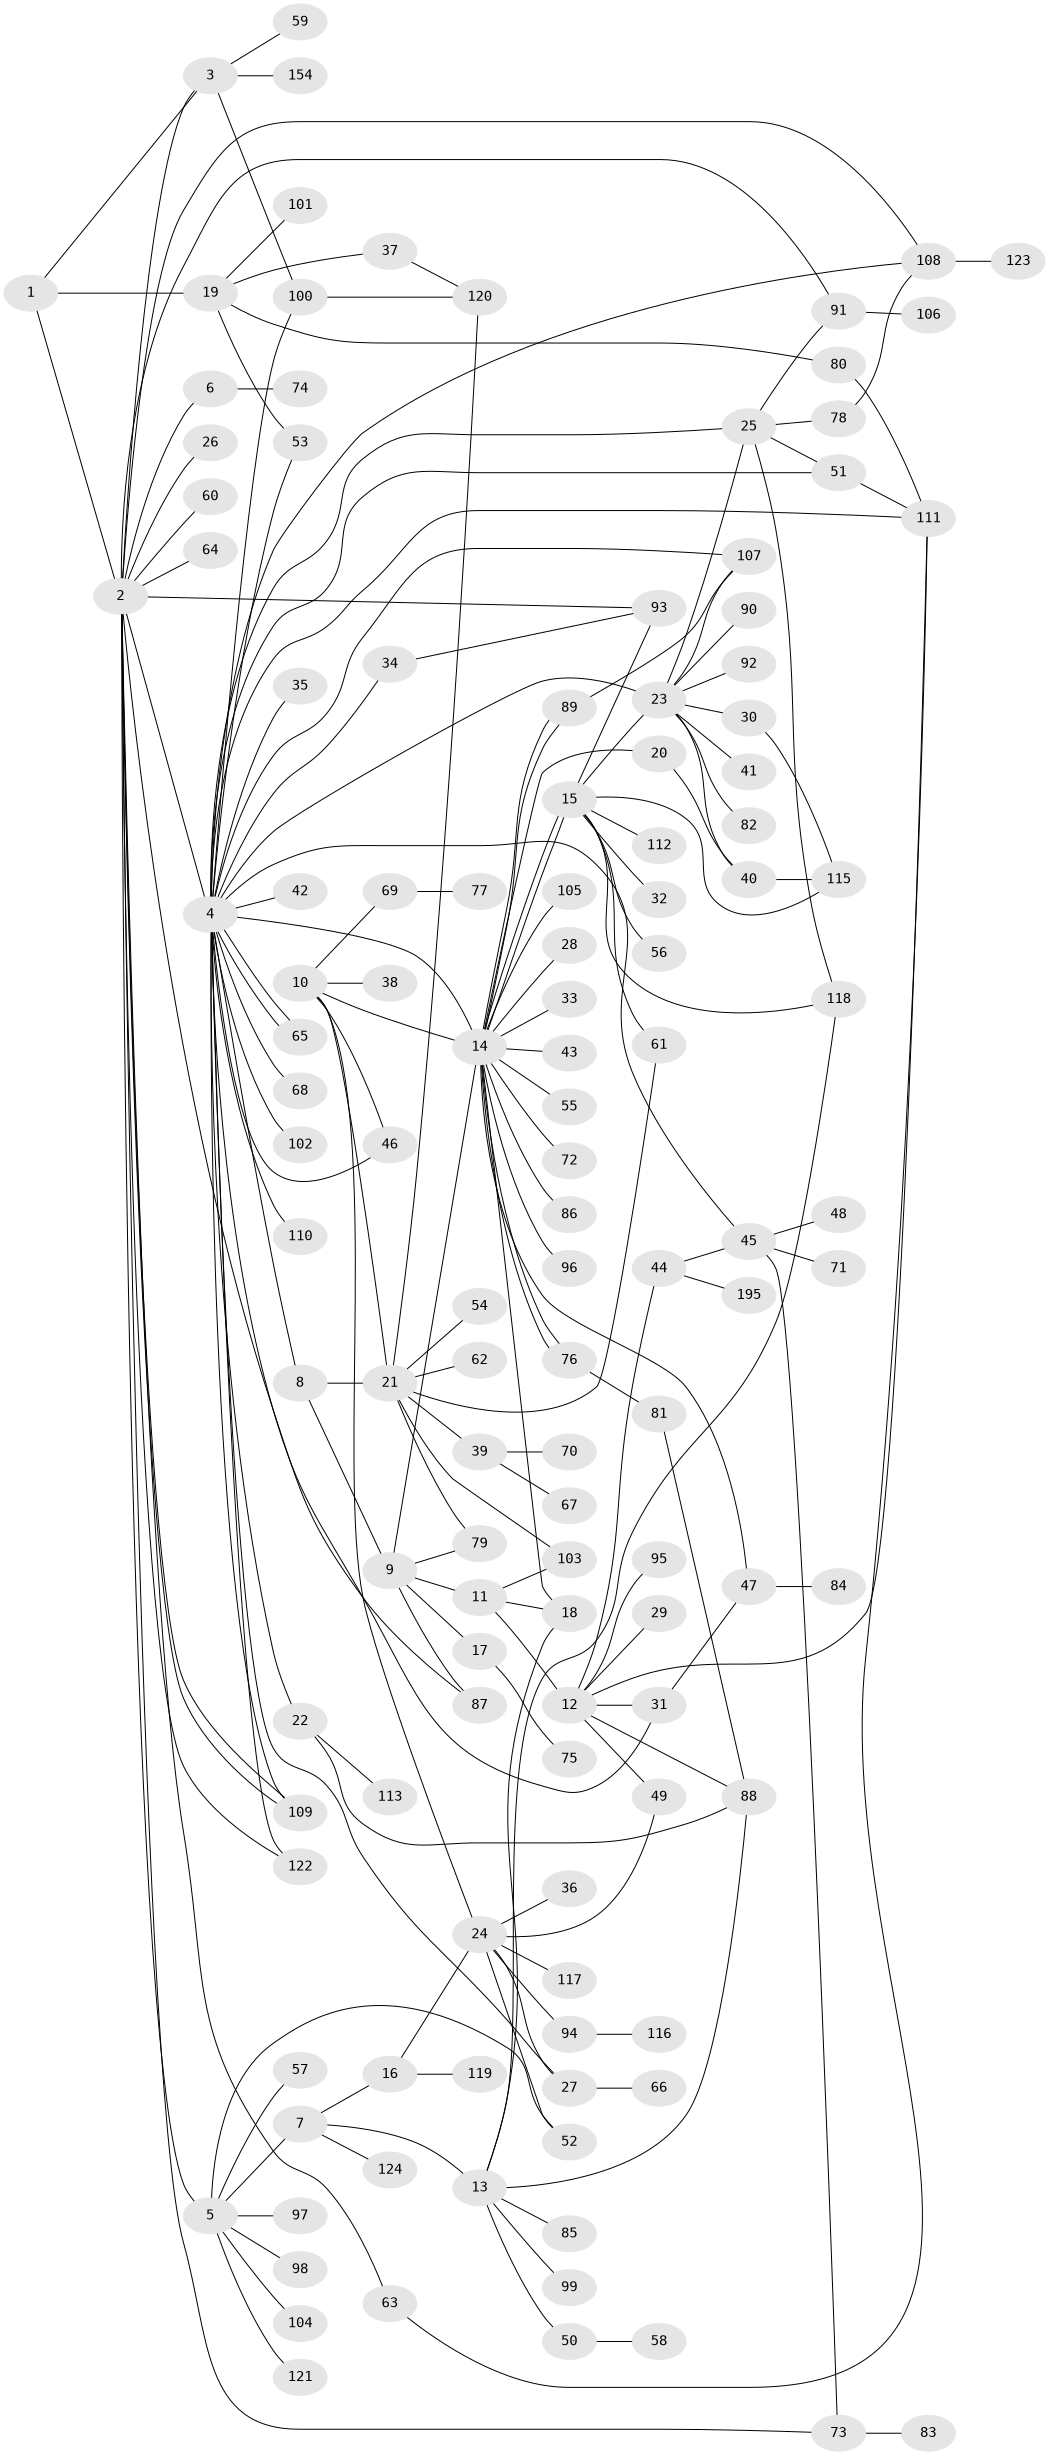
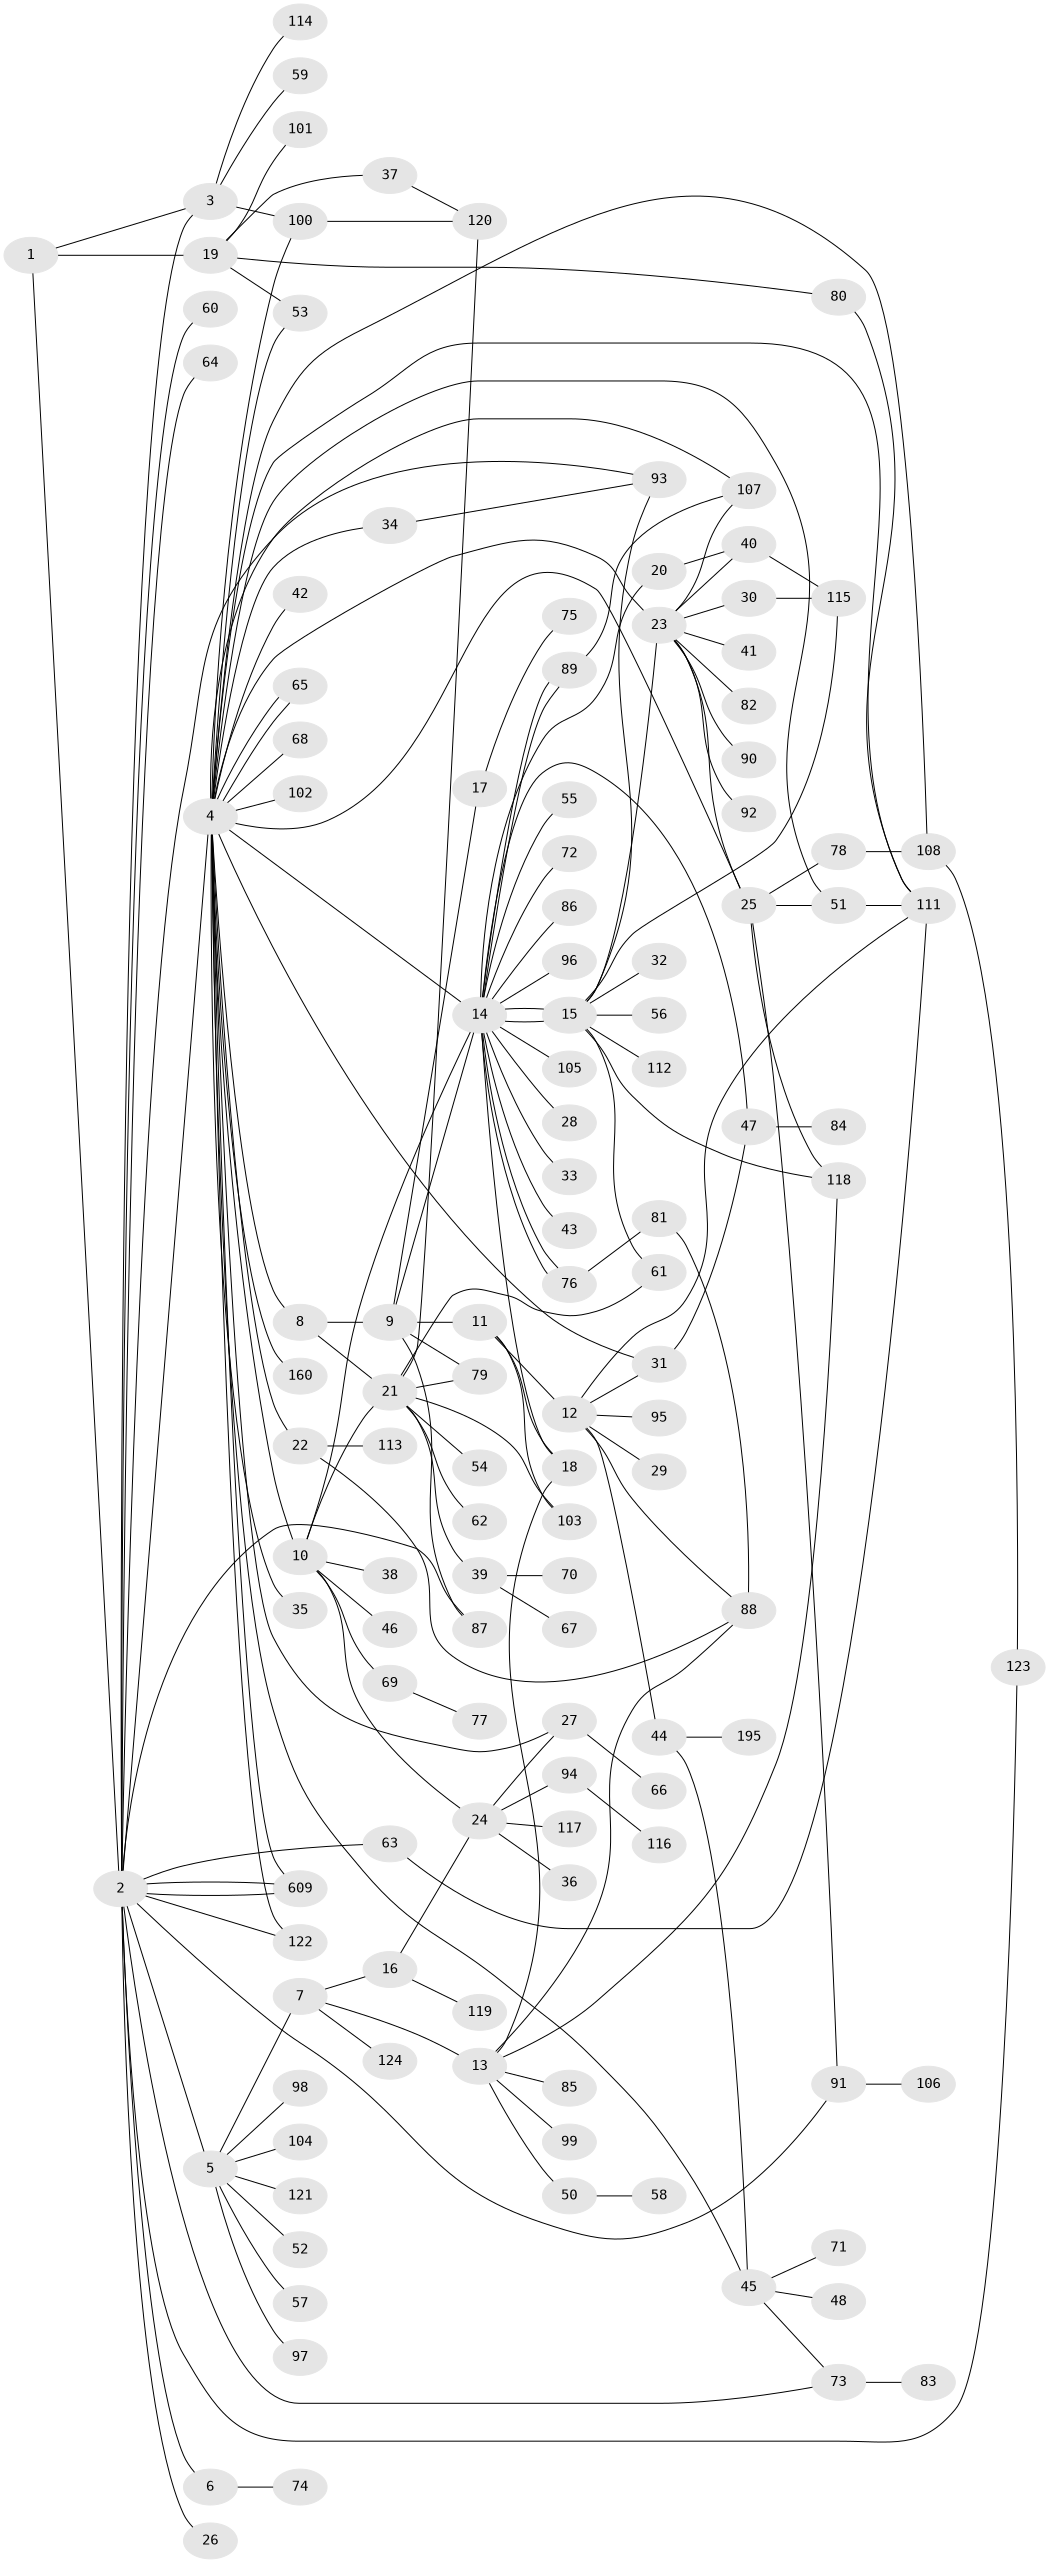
(300, 76) -> (300, 22)
(368, 122) -> (693, 2441)
(261, 1156) -> (245, 1295)
(300, 1237) -> (300, 1376)
(659, 1797) -> none
(300, 1813) -> (300, 1889)
(520, 2050) -> none
